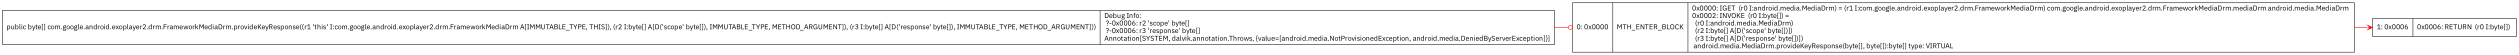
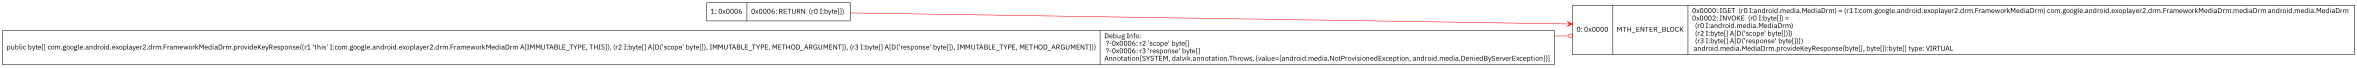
(2361, 27) -> (1209, 18)
